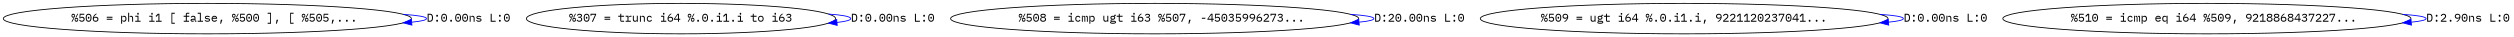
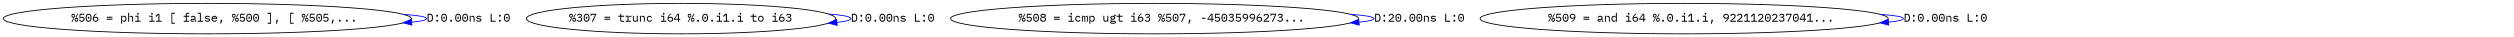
(1684, 19) -> (1684, 19)
(2207, 19) -> none
